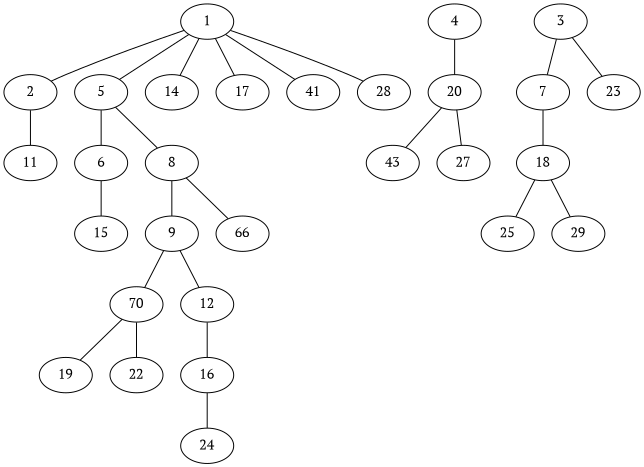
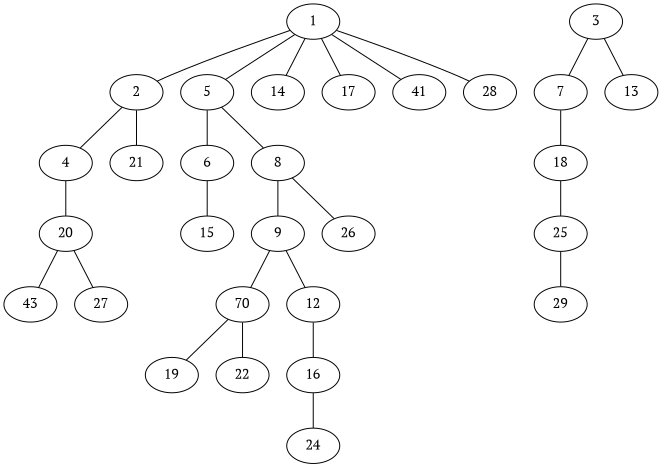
(614, 92) -> (631, 92)
none -> (101, 128)
(30, 163) -> (136, 163)
(561, 198) -> (561, 269)
(243, 234) -> (349, 234)
